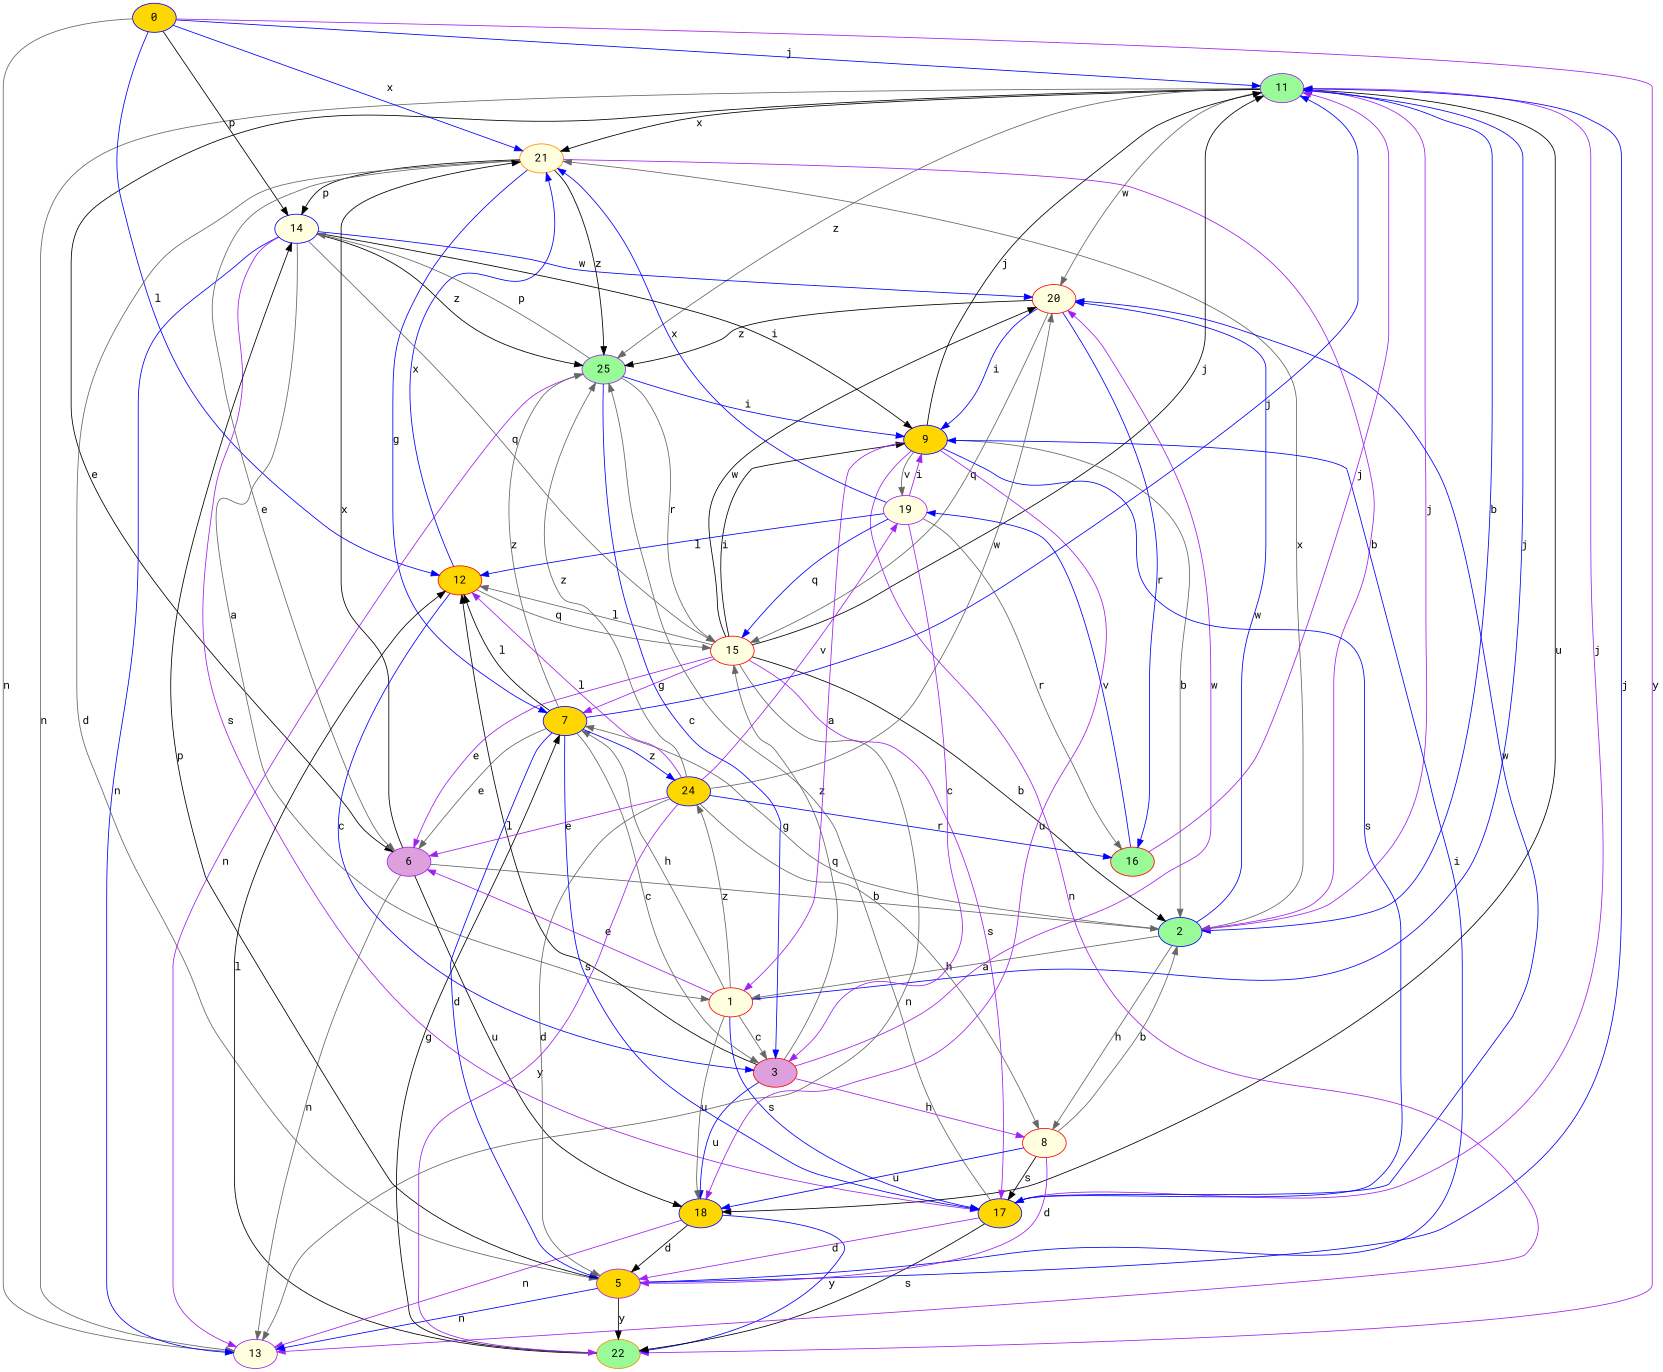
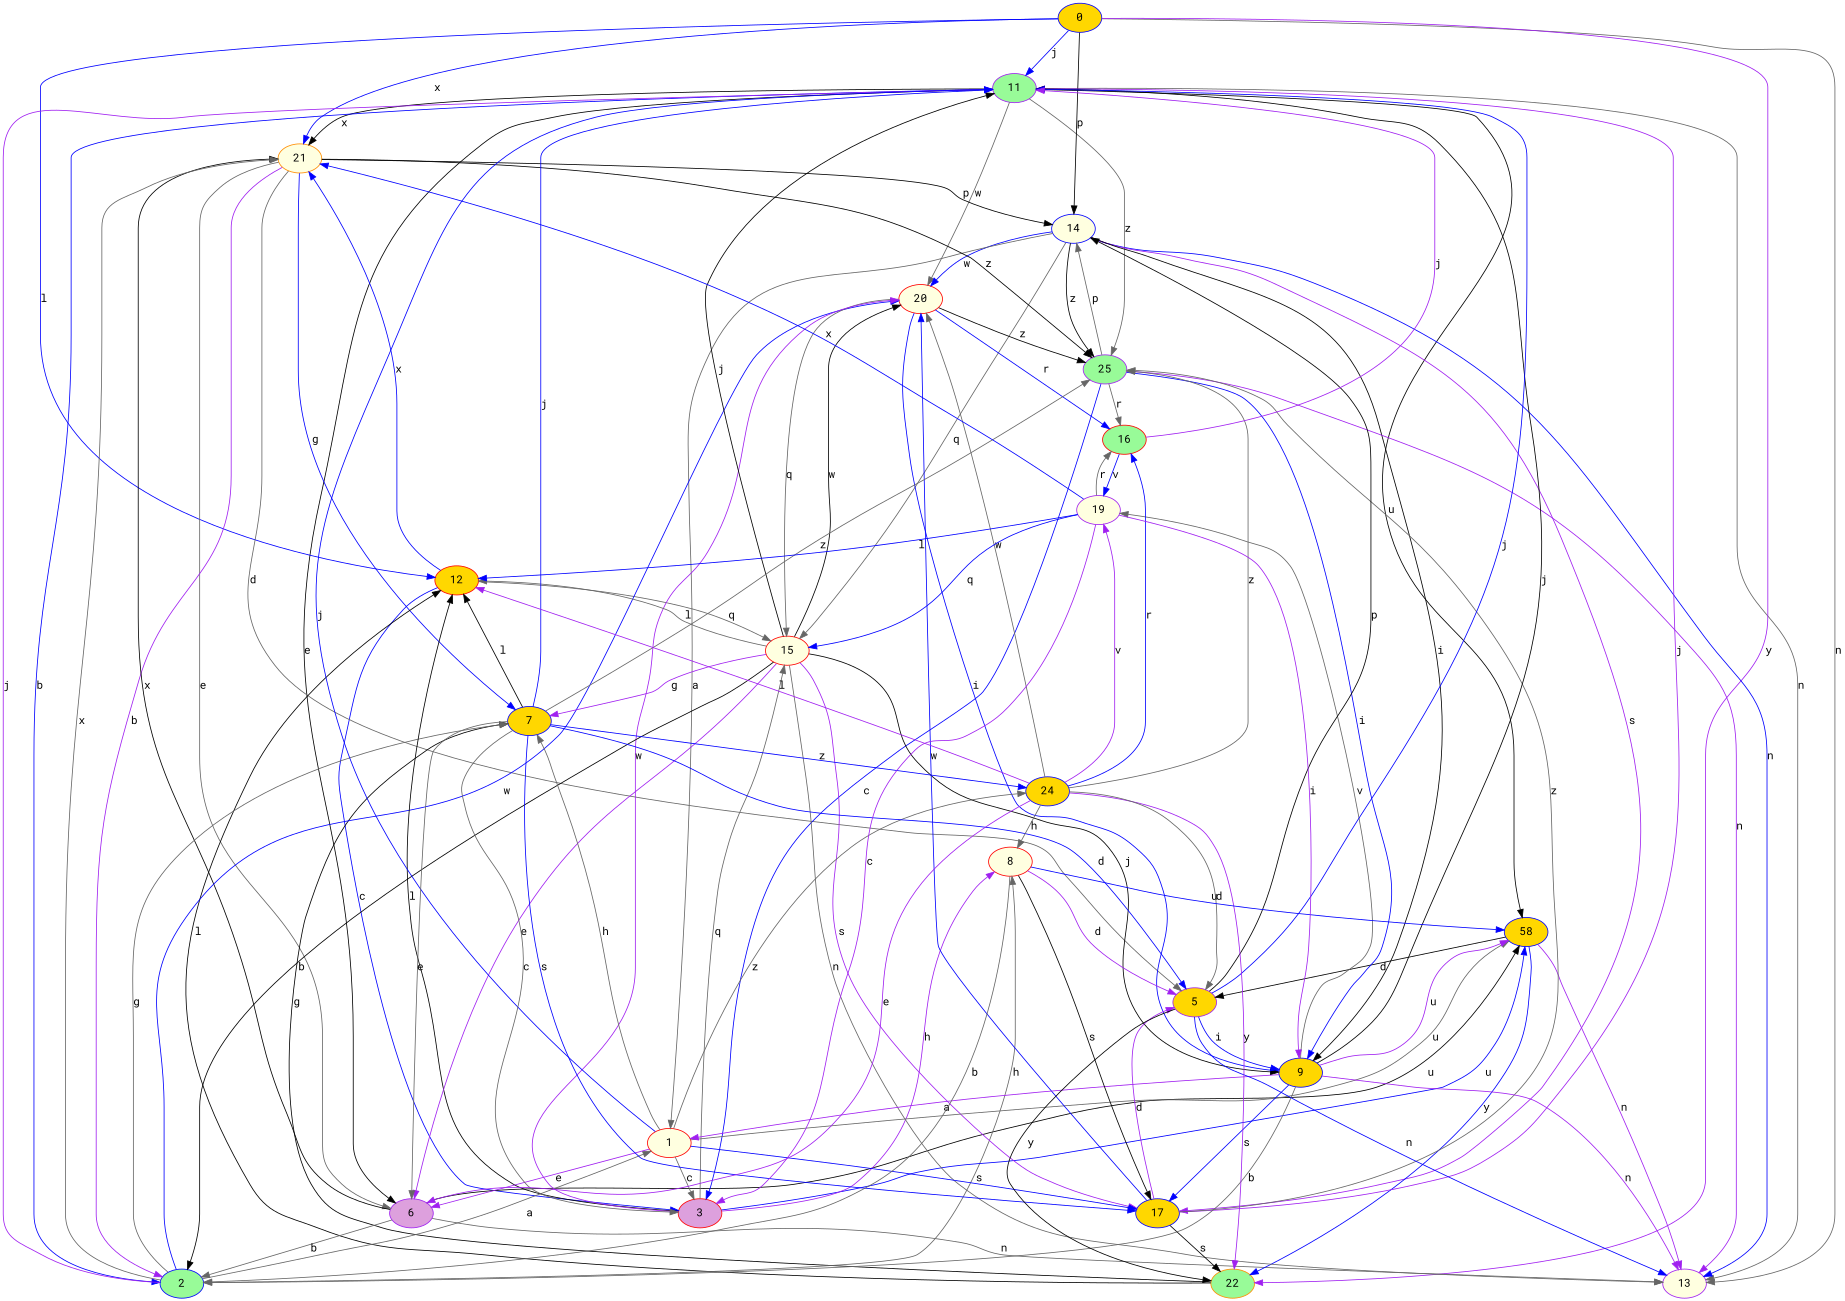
(669, 505) -> (1114, 401)
(725, 545) -> (1128, 862)
(701, 1213) -> (1526, 932)
